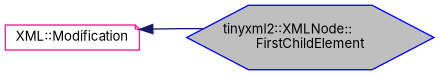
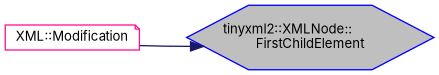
(178, 29) -> (165, 46)
